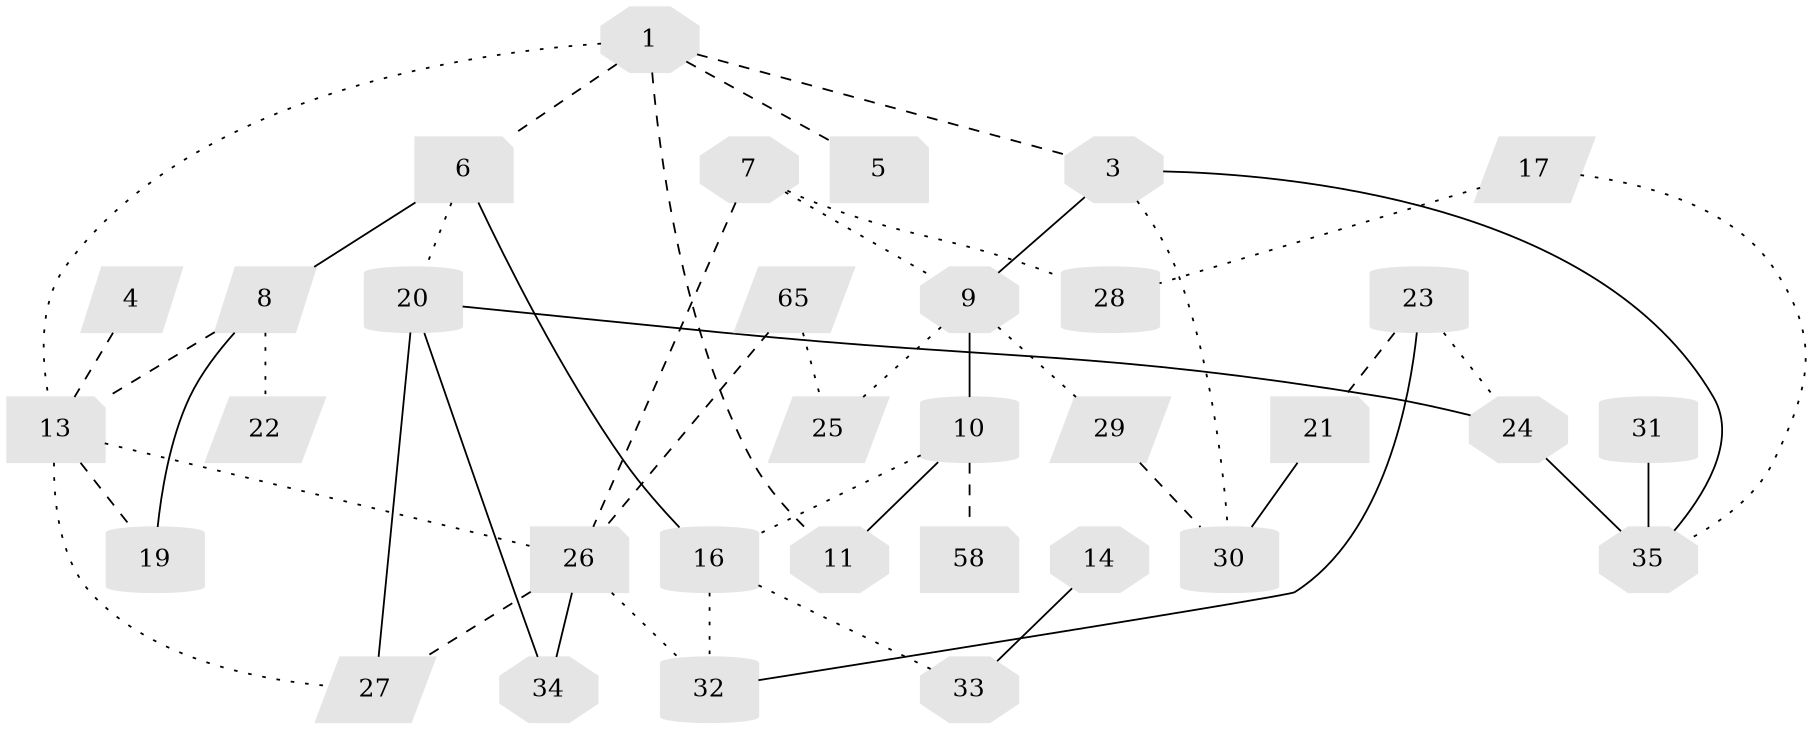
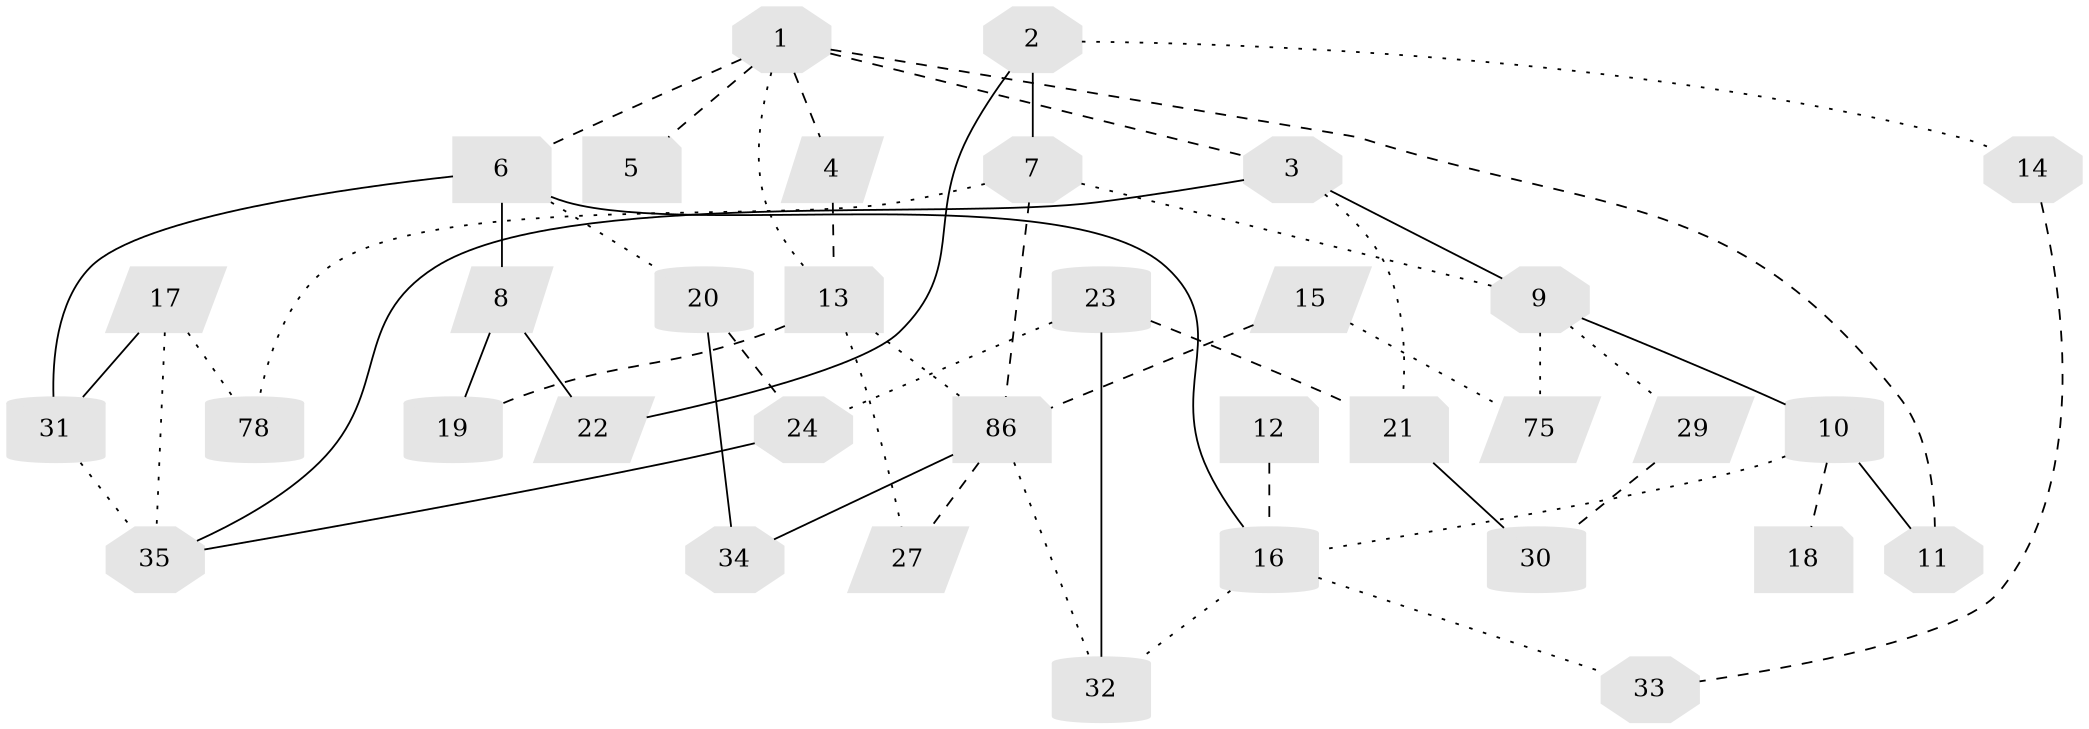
none -> (1033, 40)
none -> (807, 105)
none -> (199, 219)
(794, 300) -> (1311, 300)
(1110, 300) -> (255, 430)
(943, 350) -> (755, 366)
(1203, 358) -> (1393, 284)
none -> (111, 365)
(160, 365) -> none
(265, 365) -> (548, 365)
(829, 430) -> (1540, 430)
none -> (1269, 430)
(395, 495) -> none
(1648, 495) -> (106, 496)
(580, 560) -> (1002, 430)
(970, 560) -> (1804, 560)
(1035, 625) -> (2023, 555)
